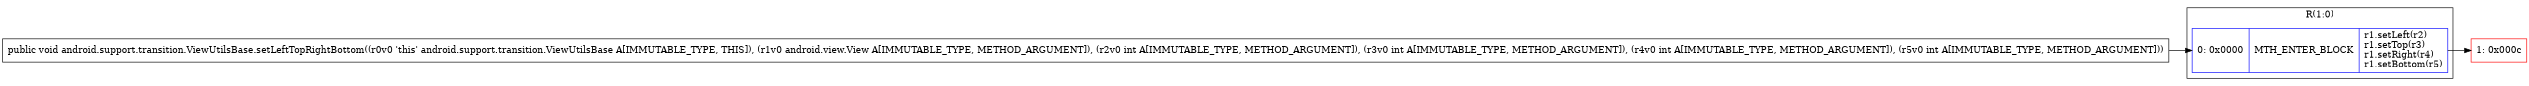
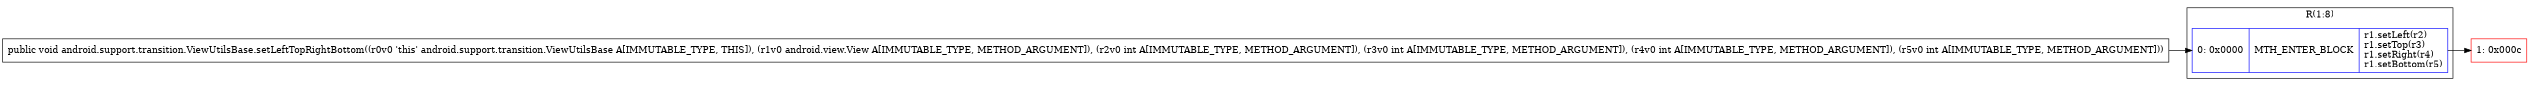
(2320, 15) -> (2320, 15)
